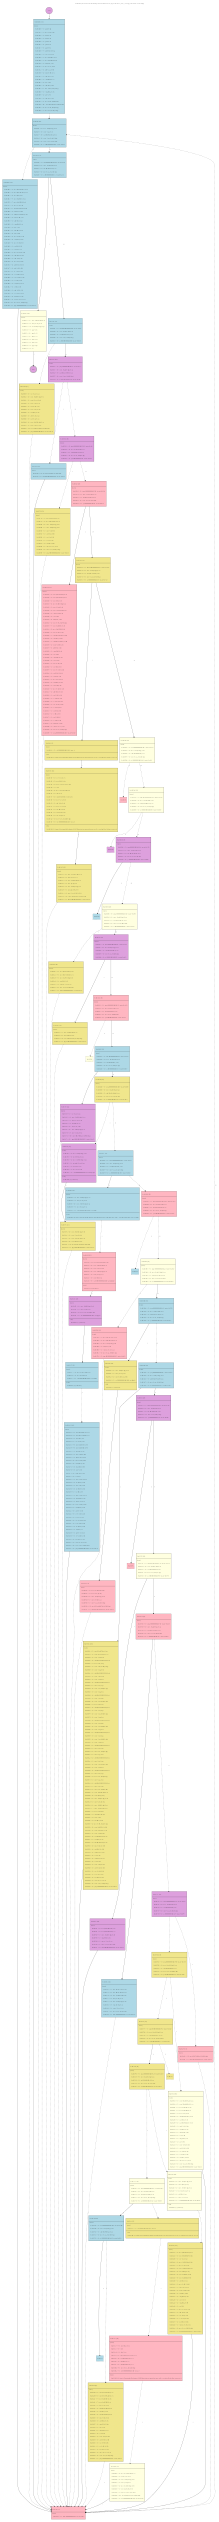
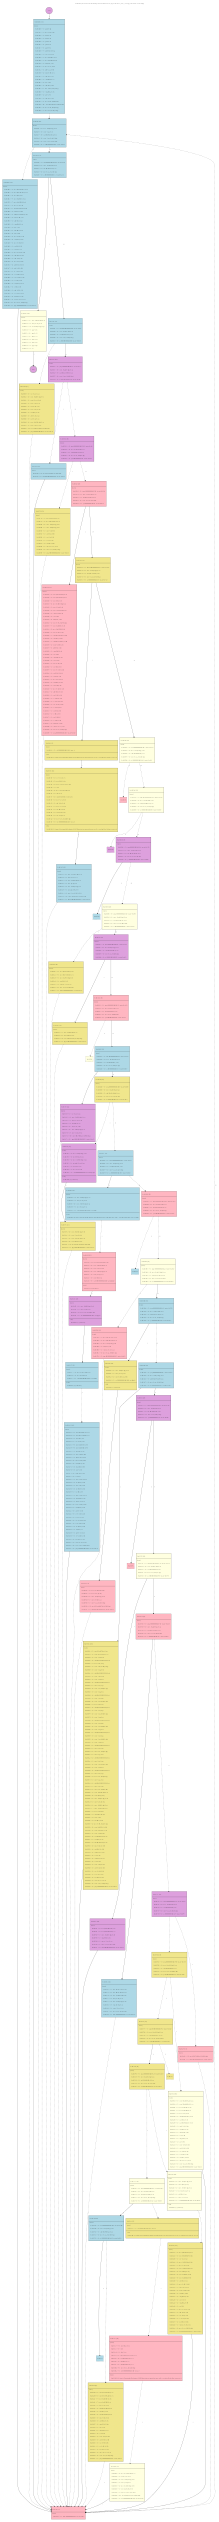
(74, 883) -> (74, 883)
